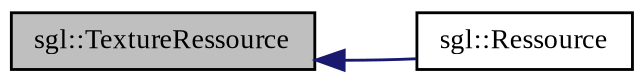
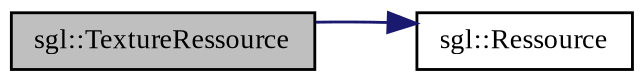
(381, 60) -> (352, 22)
